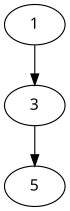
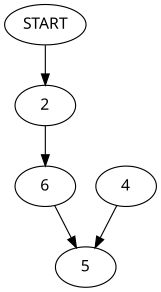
(35, 25) -> (45, 105)
none -> (45, 25)
(35, 105) -> (45, 186)
none -> (126, 186)
